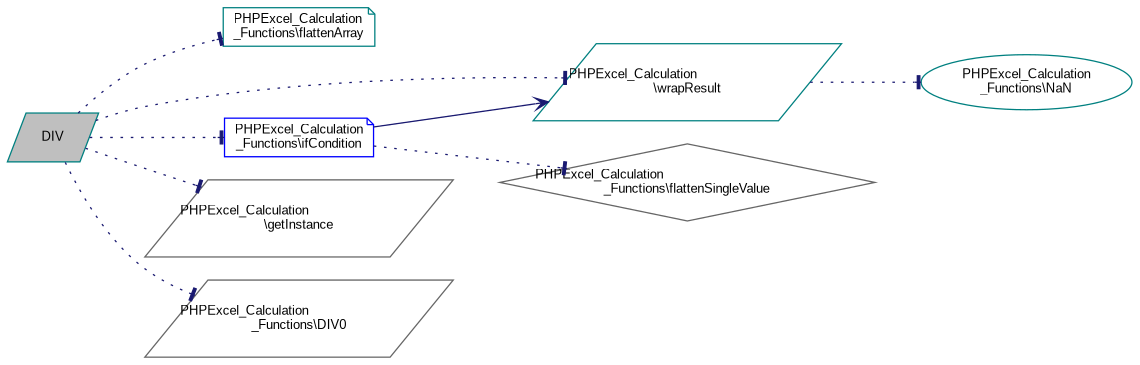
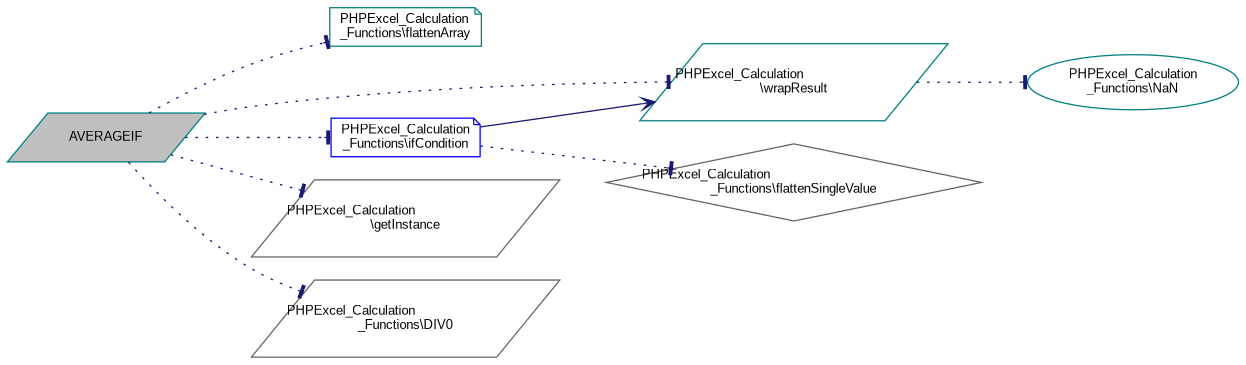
(53, 137) -> (106, 137)
